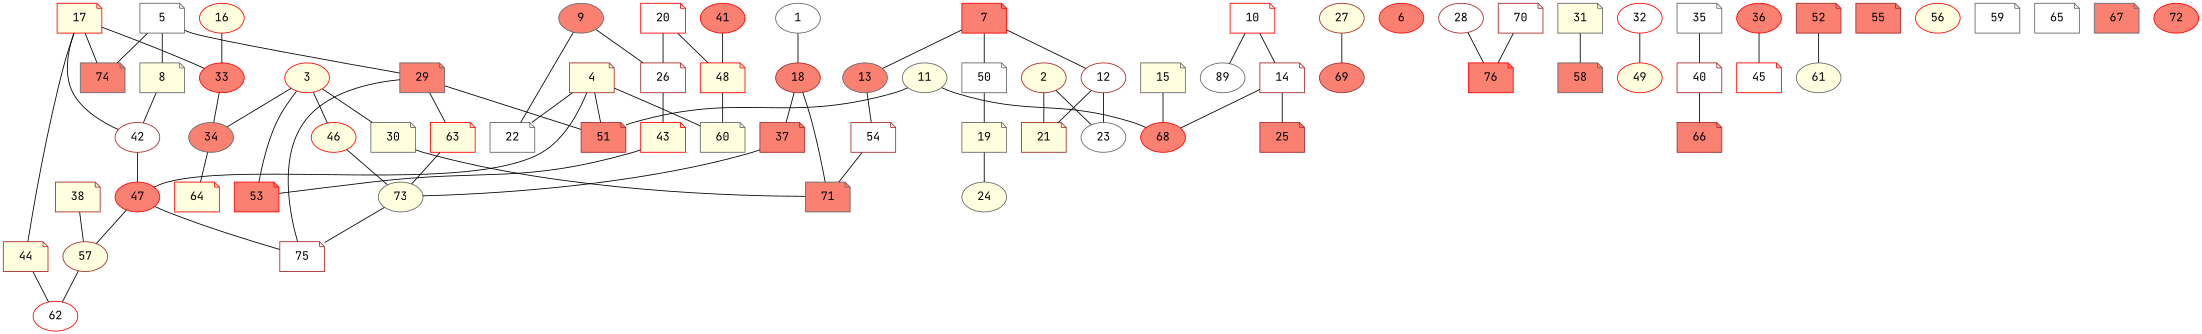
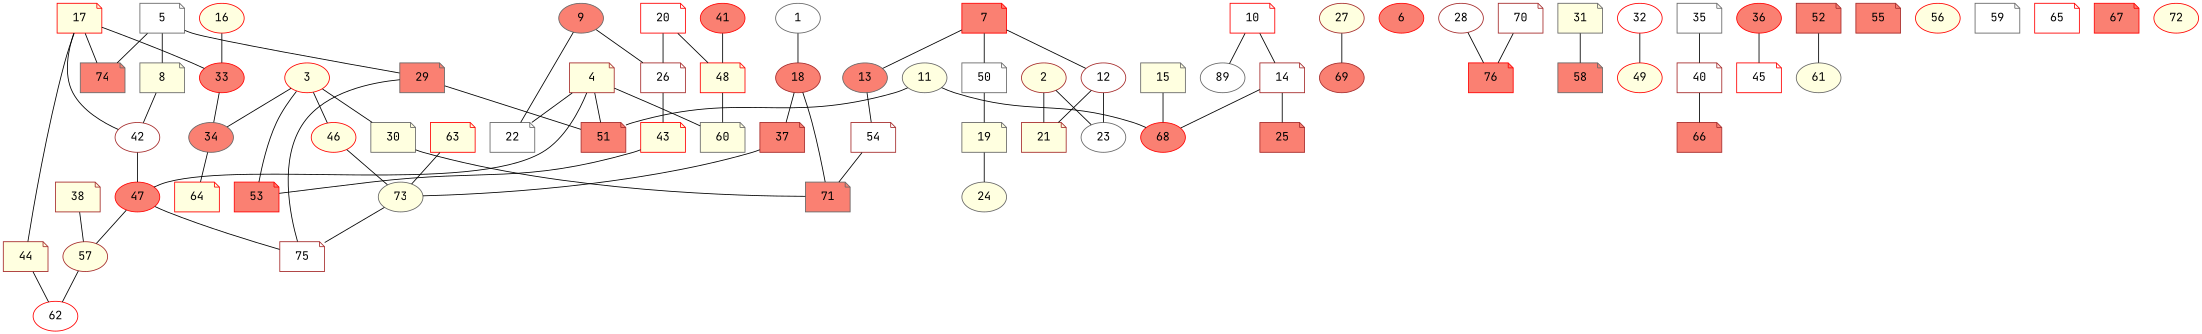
(2057, 18) -> (2057, 18)
(2117, 18) -> (2117, 18)
(2176, 18) -> (2176, 18)
(438, 108) -> none
